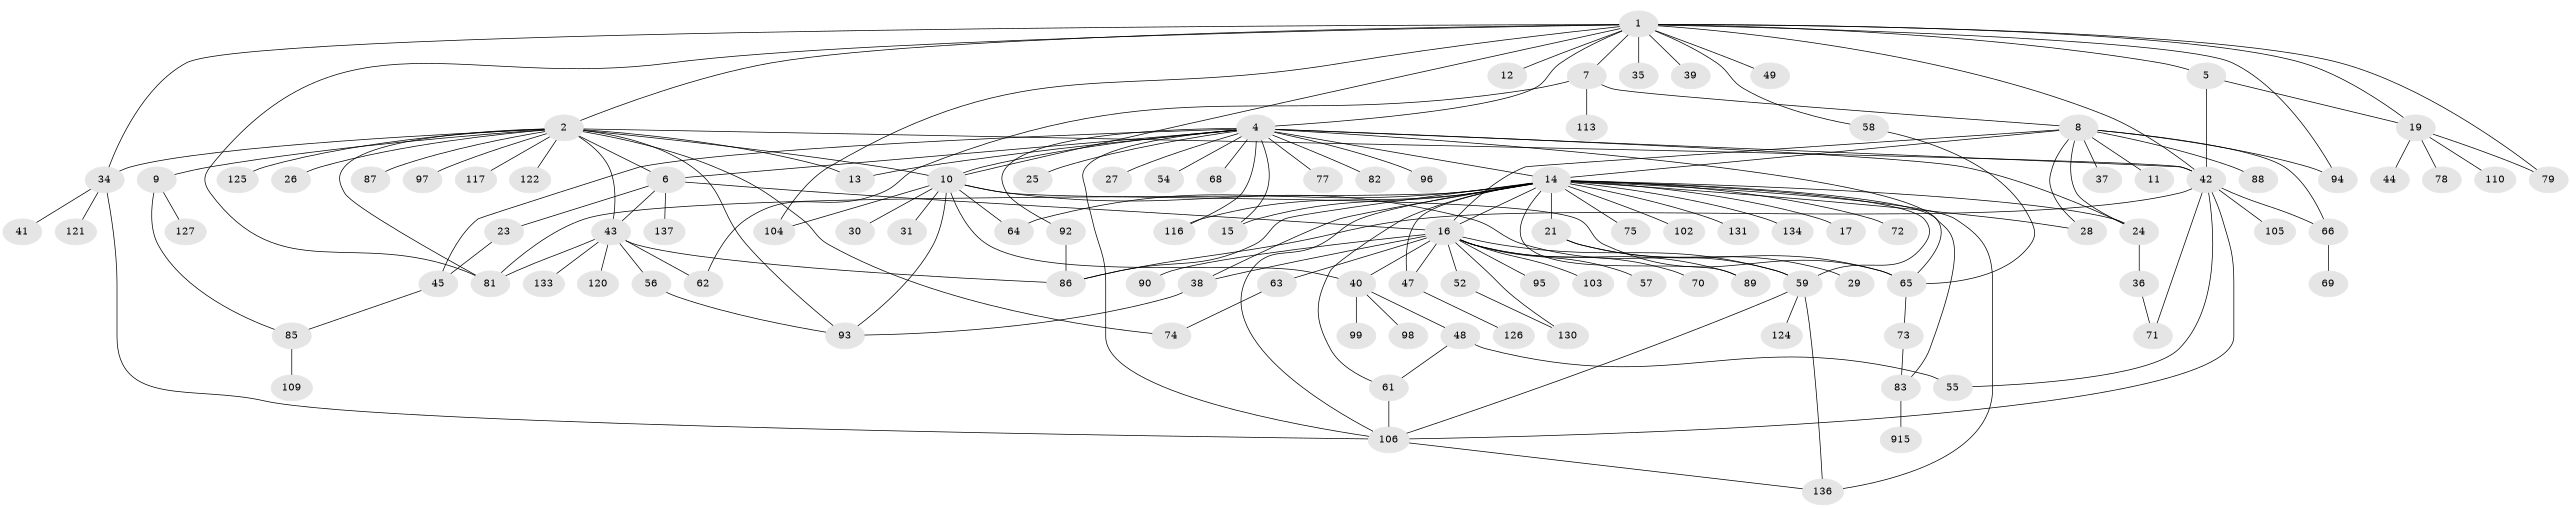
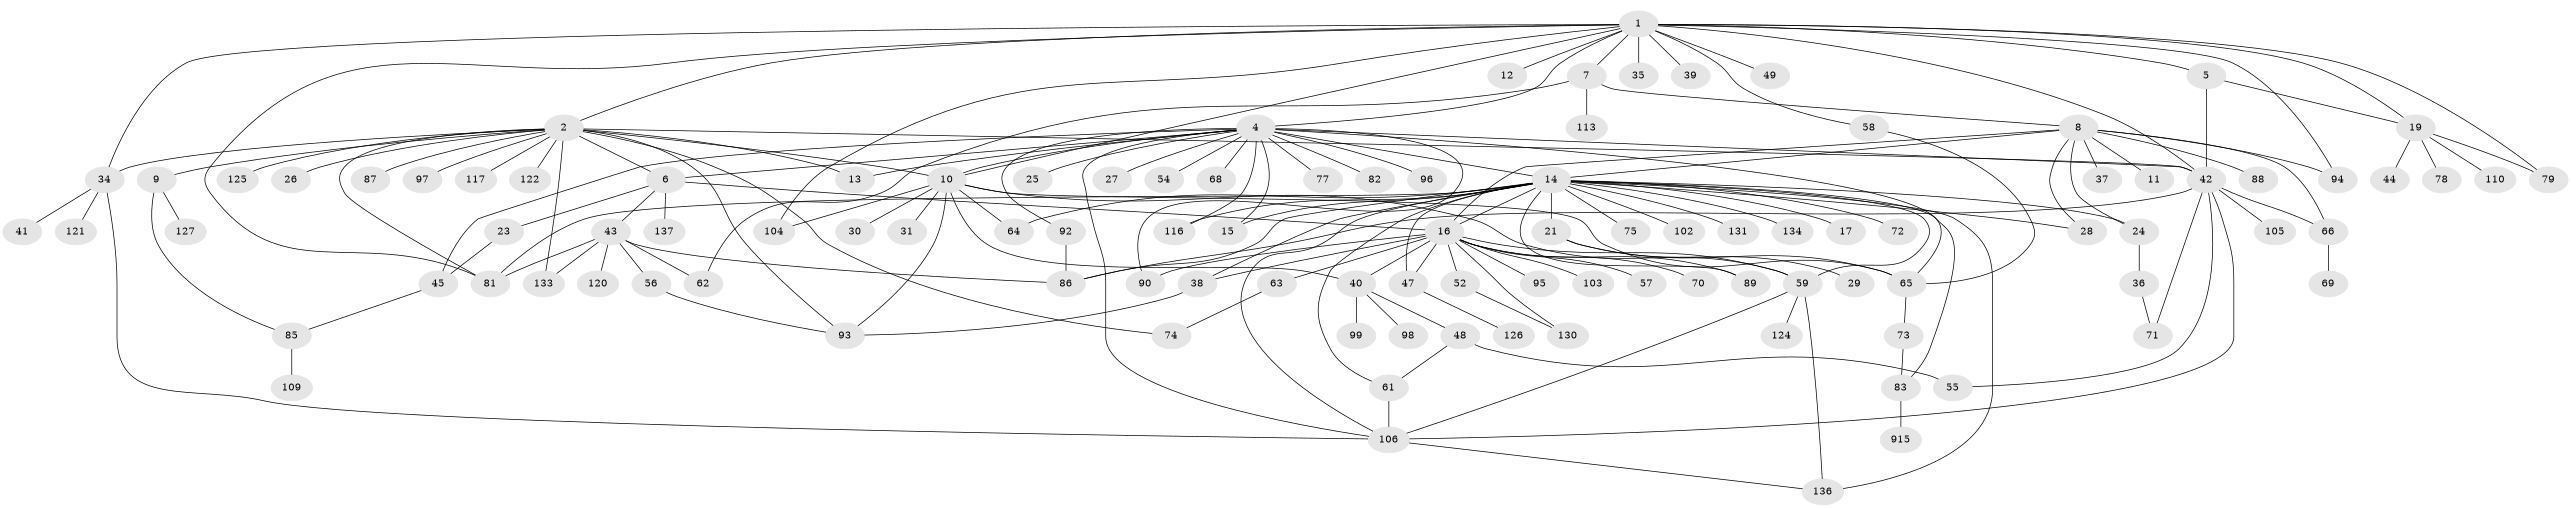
(1919, 162) -> (1460, 179)
(611, 171) -> (556, 206)
